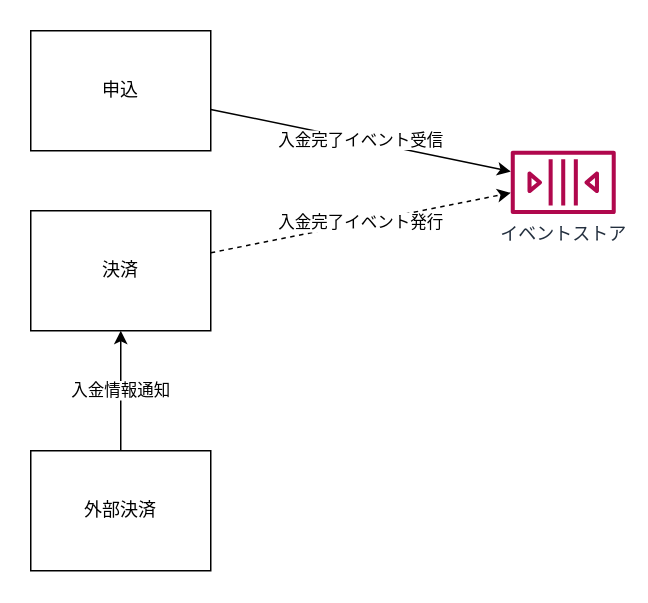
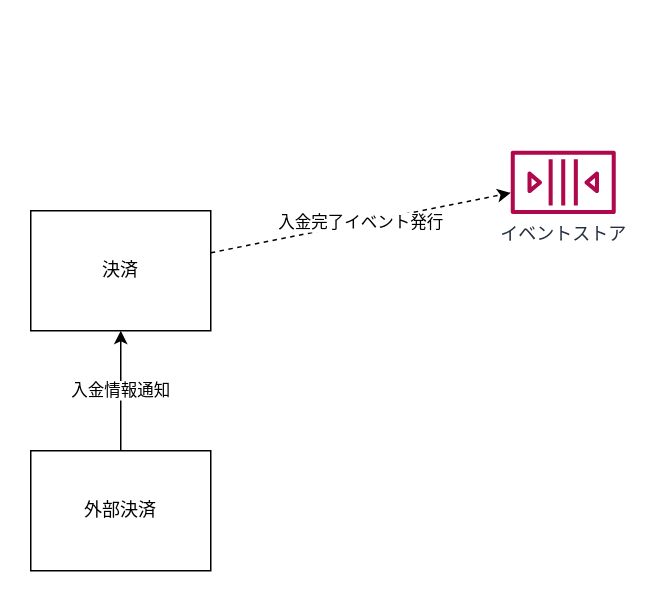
(121, 91) -> none
(298, 127) -> none
